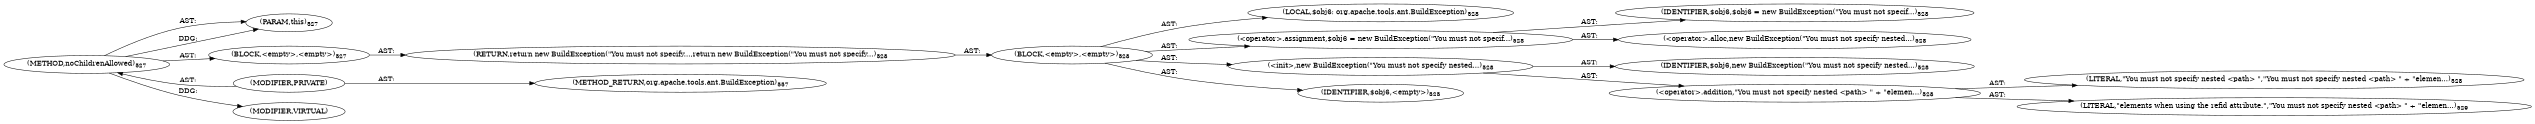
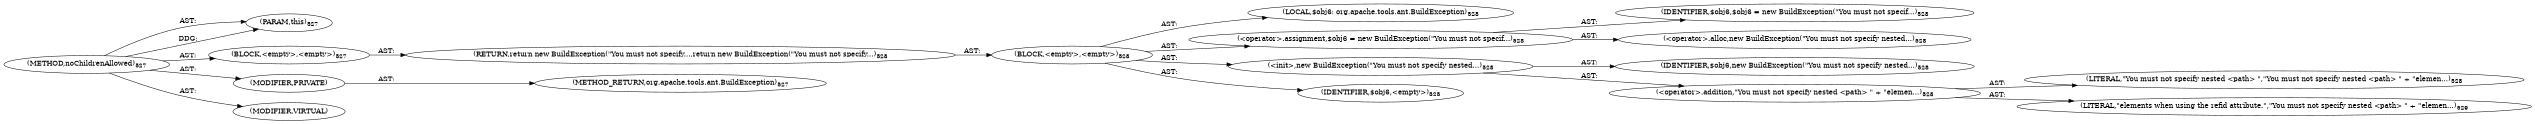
(783, 83) -> (783, 83)
(179, 84) -> (193, 74)
(189, 91) -> (189, 91)
